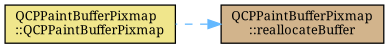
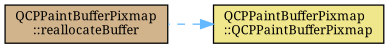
(192, 24) -> (184, 24)
